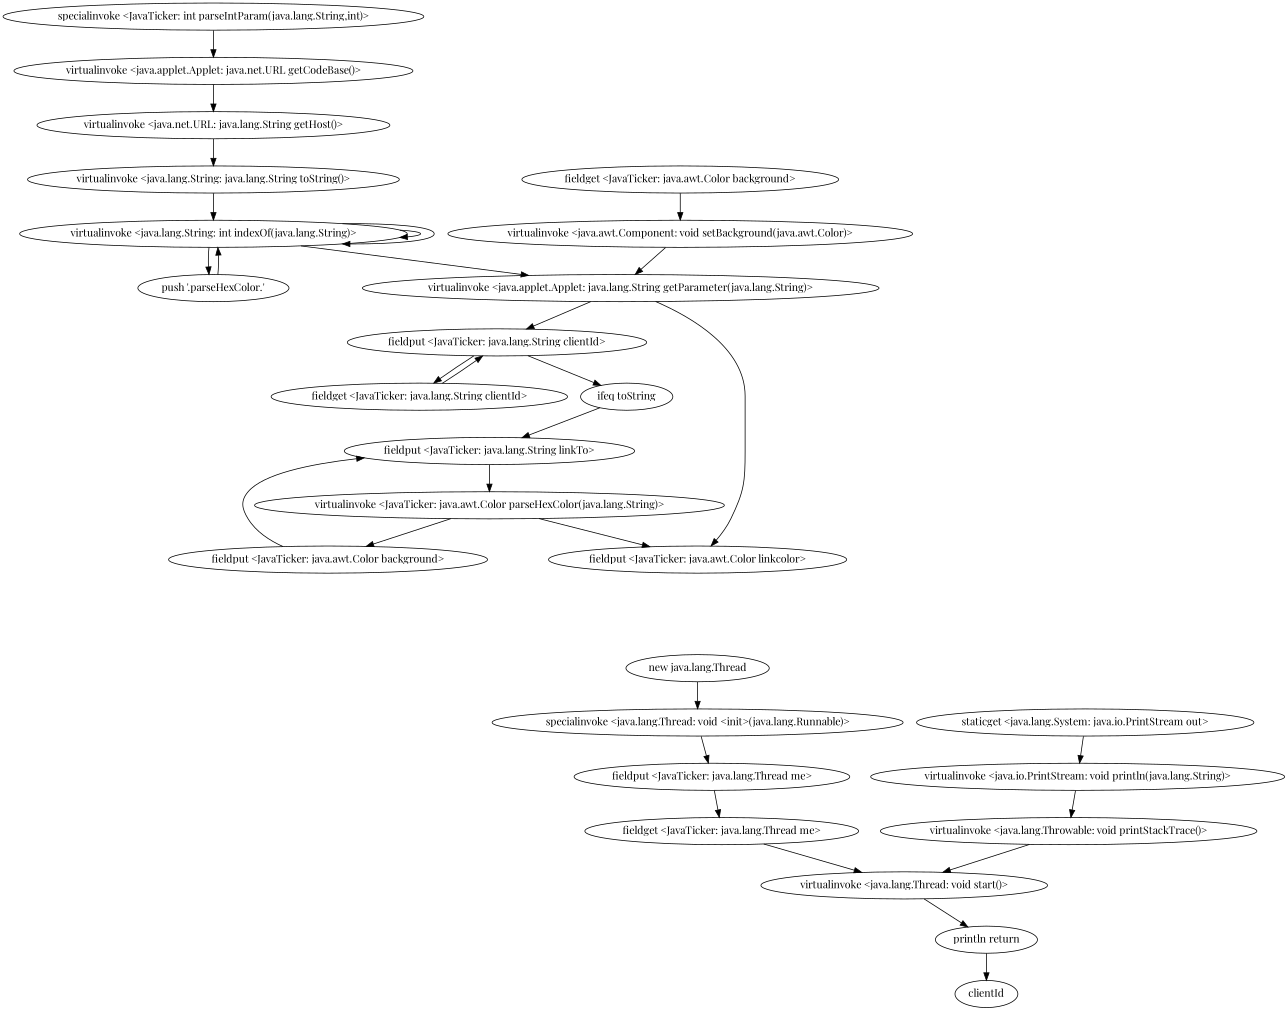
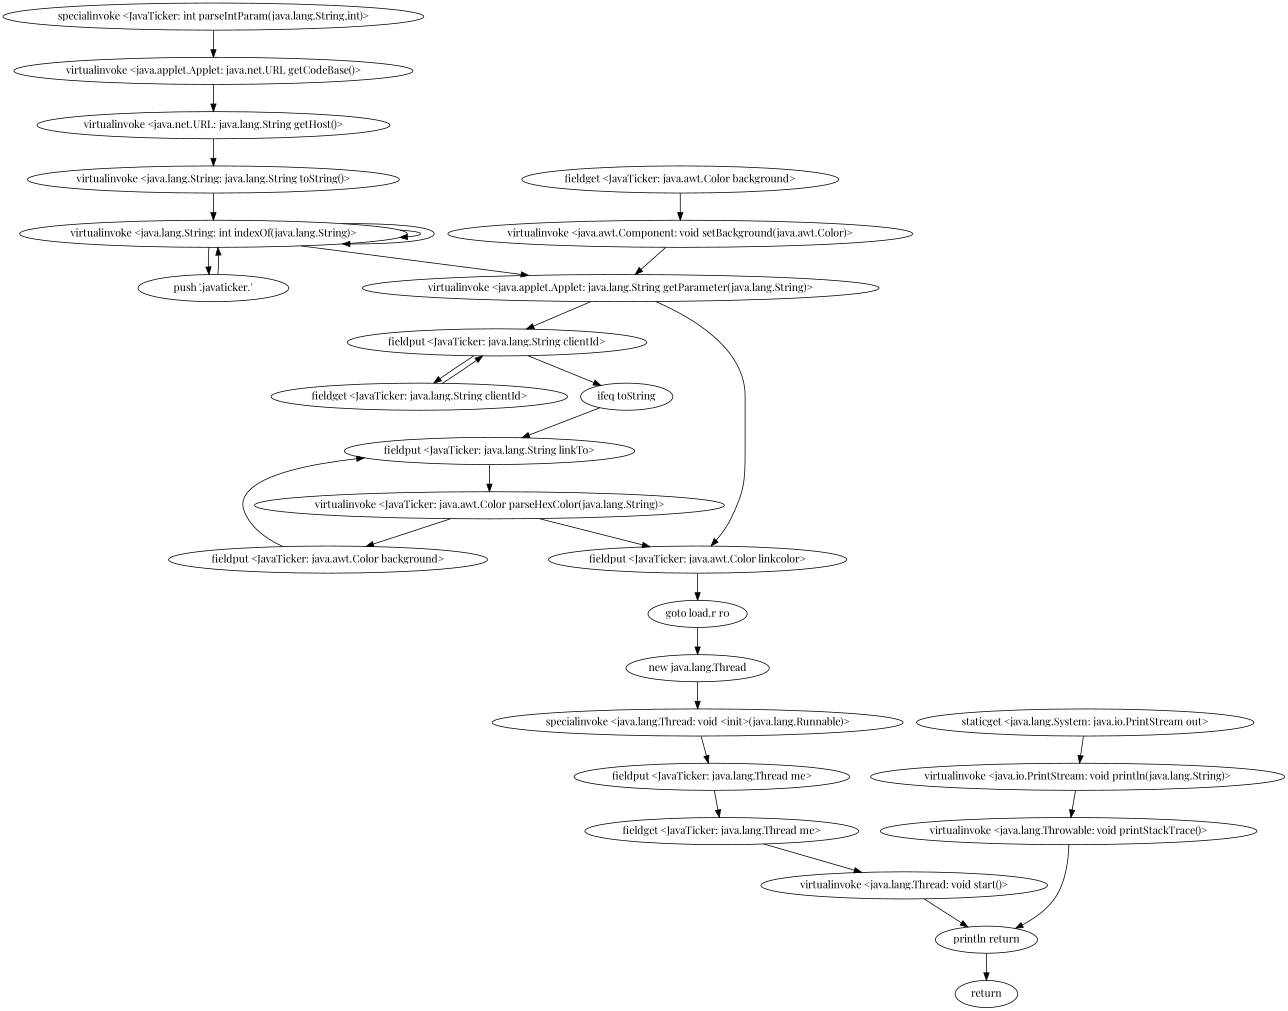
(213, 288) -> (213, 288)
none -> (698, 614)
(990, 857) -> (1058, 892)
(986, 994) -> (986, 994)
